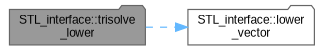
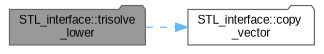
(251, 27) -> (251, 27)
